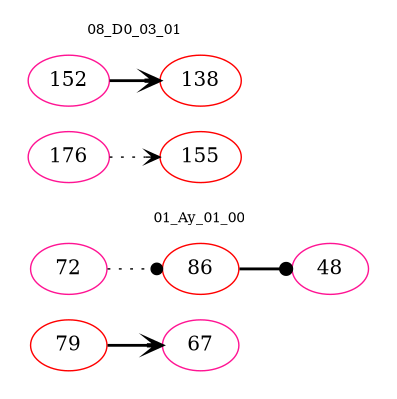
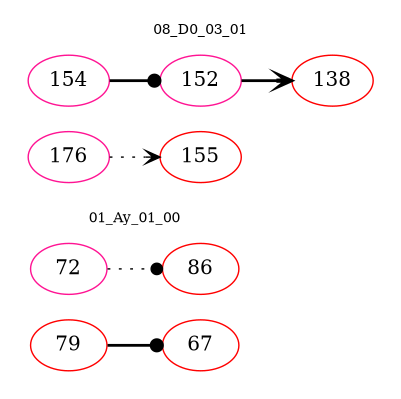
none -> (69, 81)
(330, 269) -> none
(128, 345) -> (129, 345)
(201, 345) -> (201, 345)
